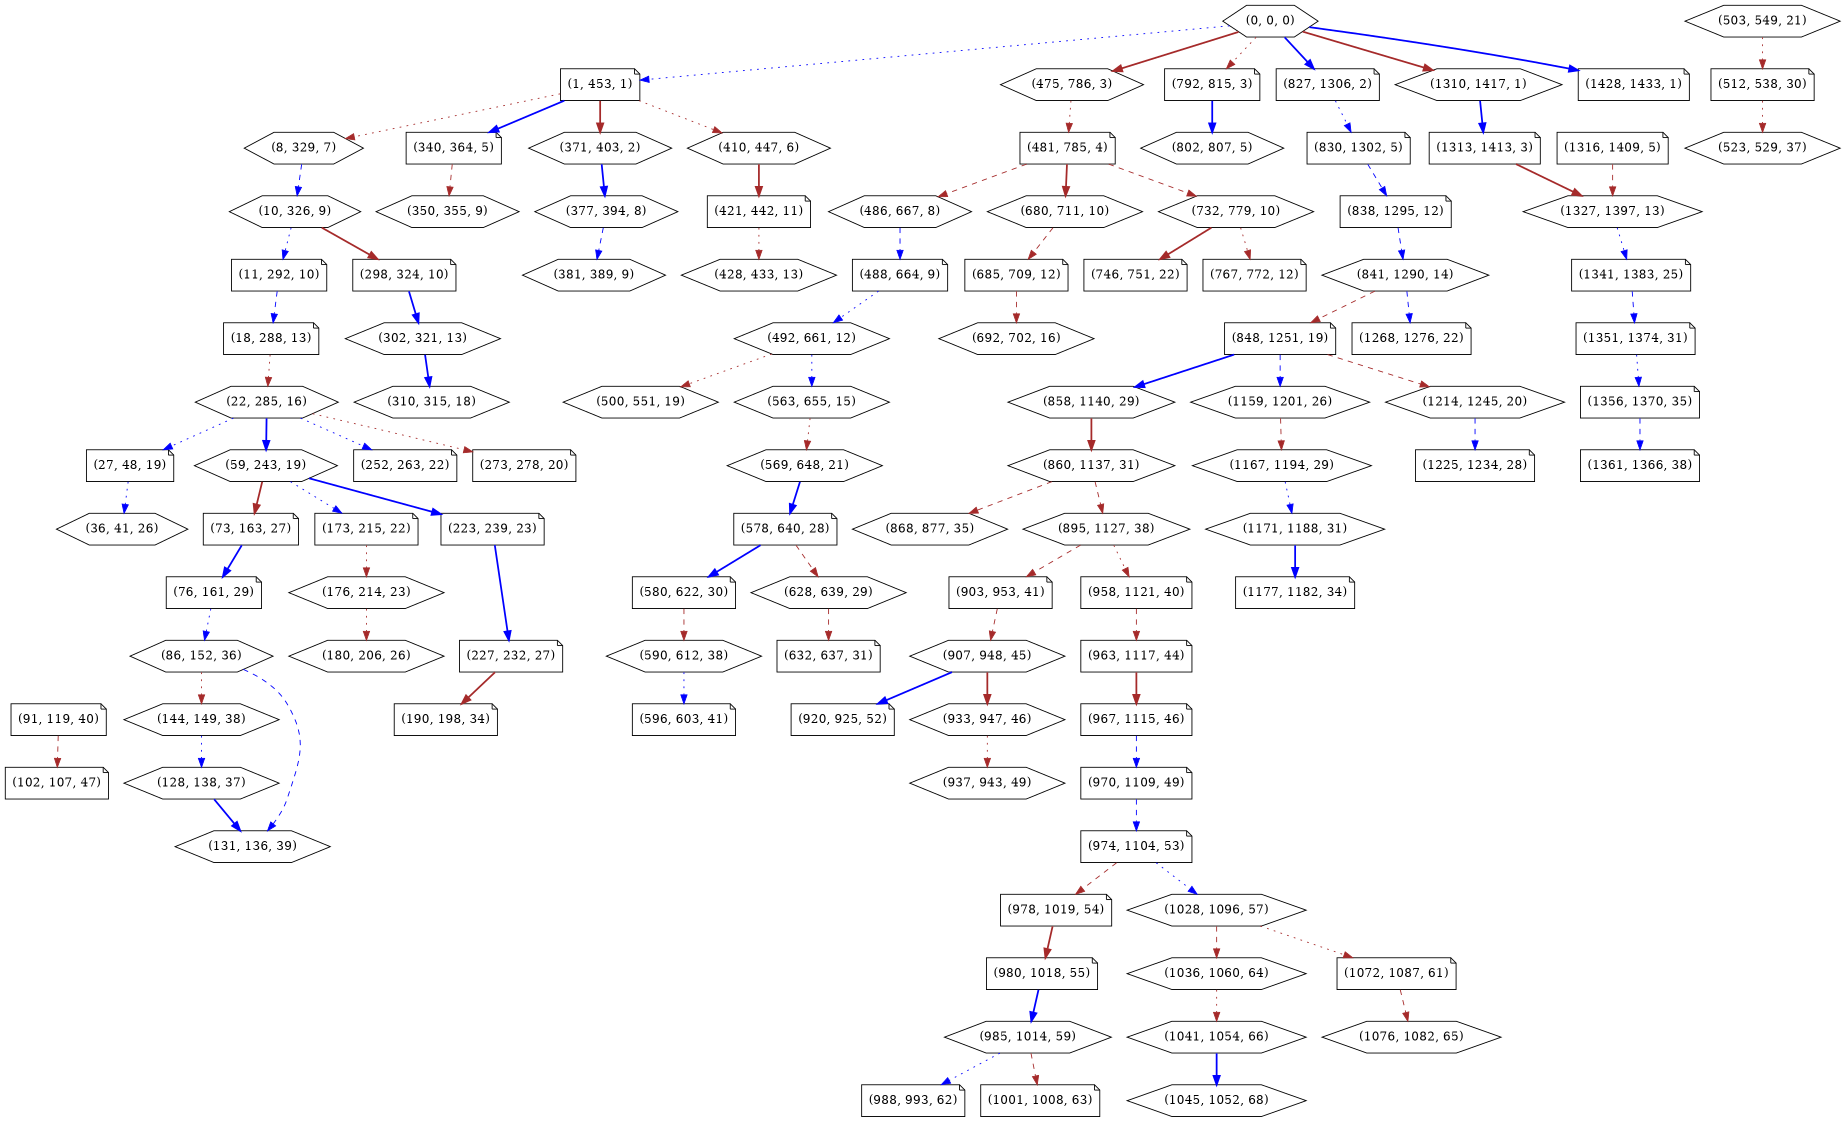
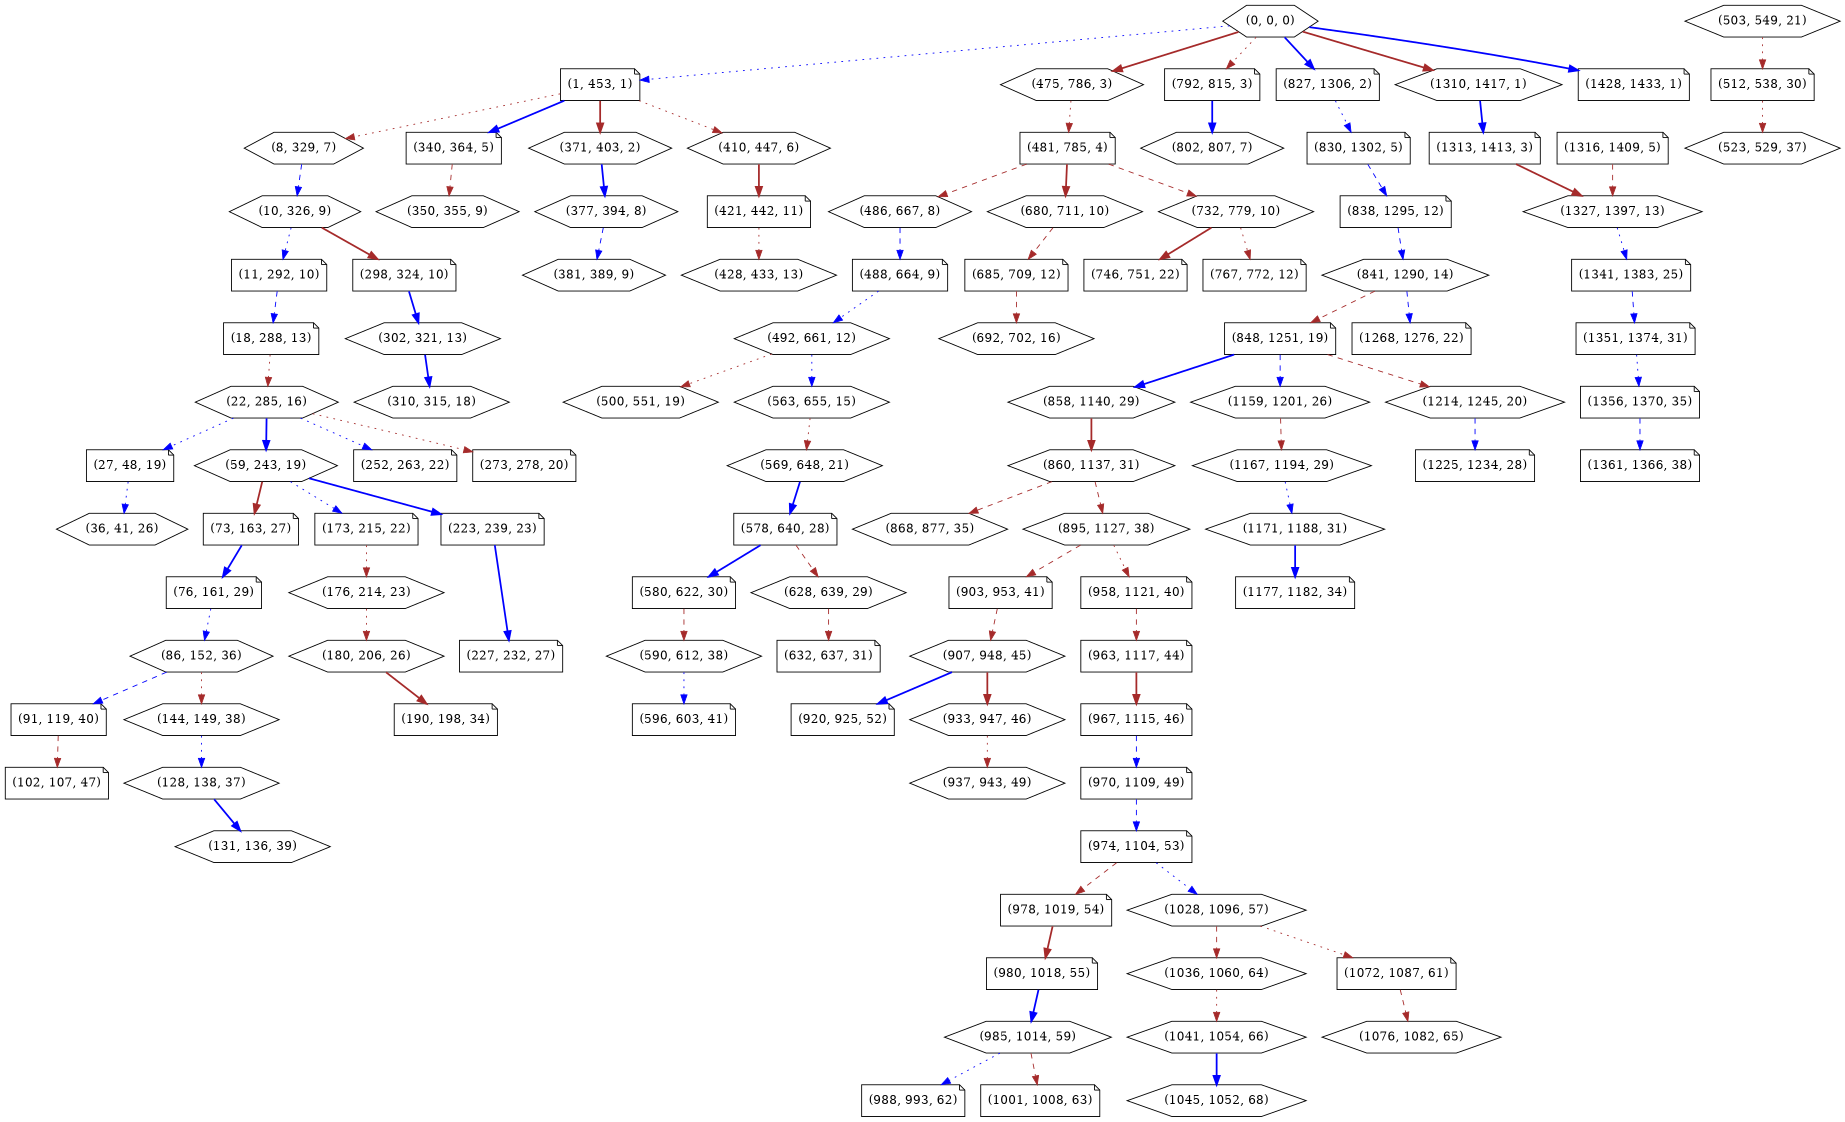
(1212, 148) -> (1212, 148)
(482, 685) -> (403, 685)
(300, 737) -> (134, 686)
